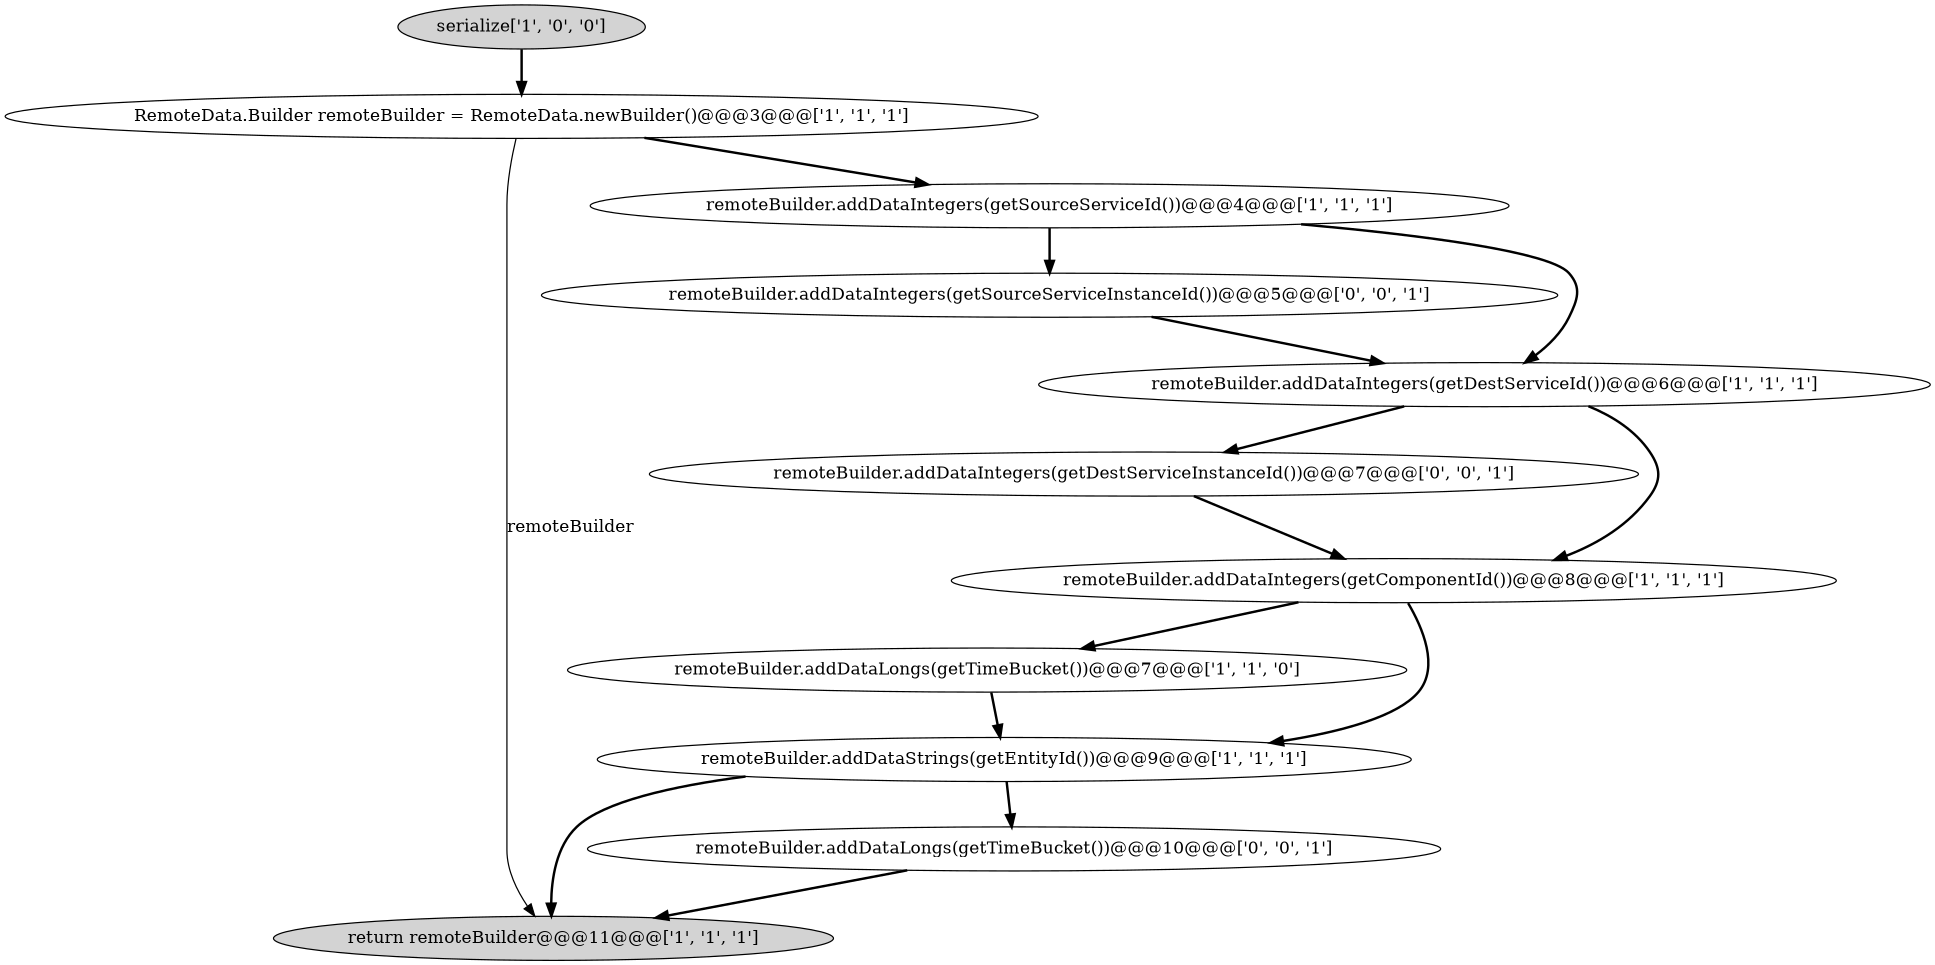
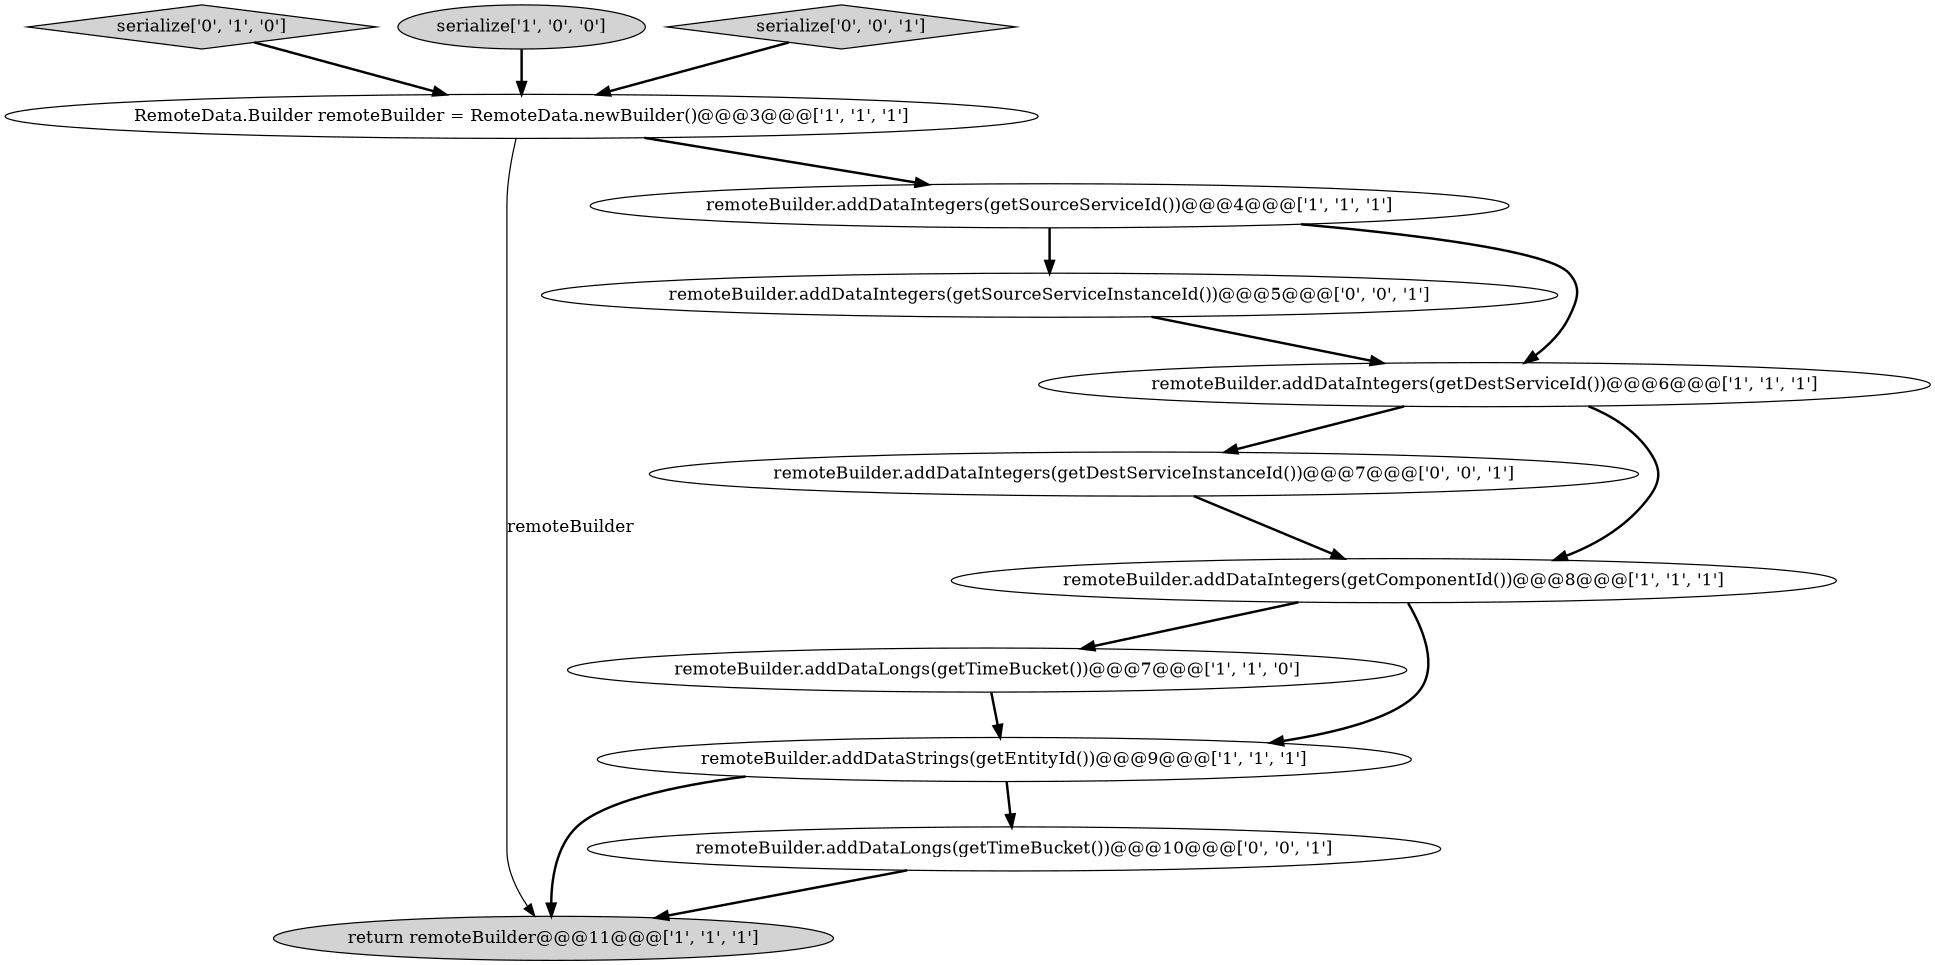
none -> (202, 27)
none -> (841, 27)
